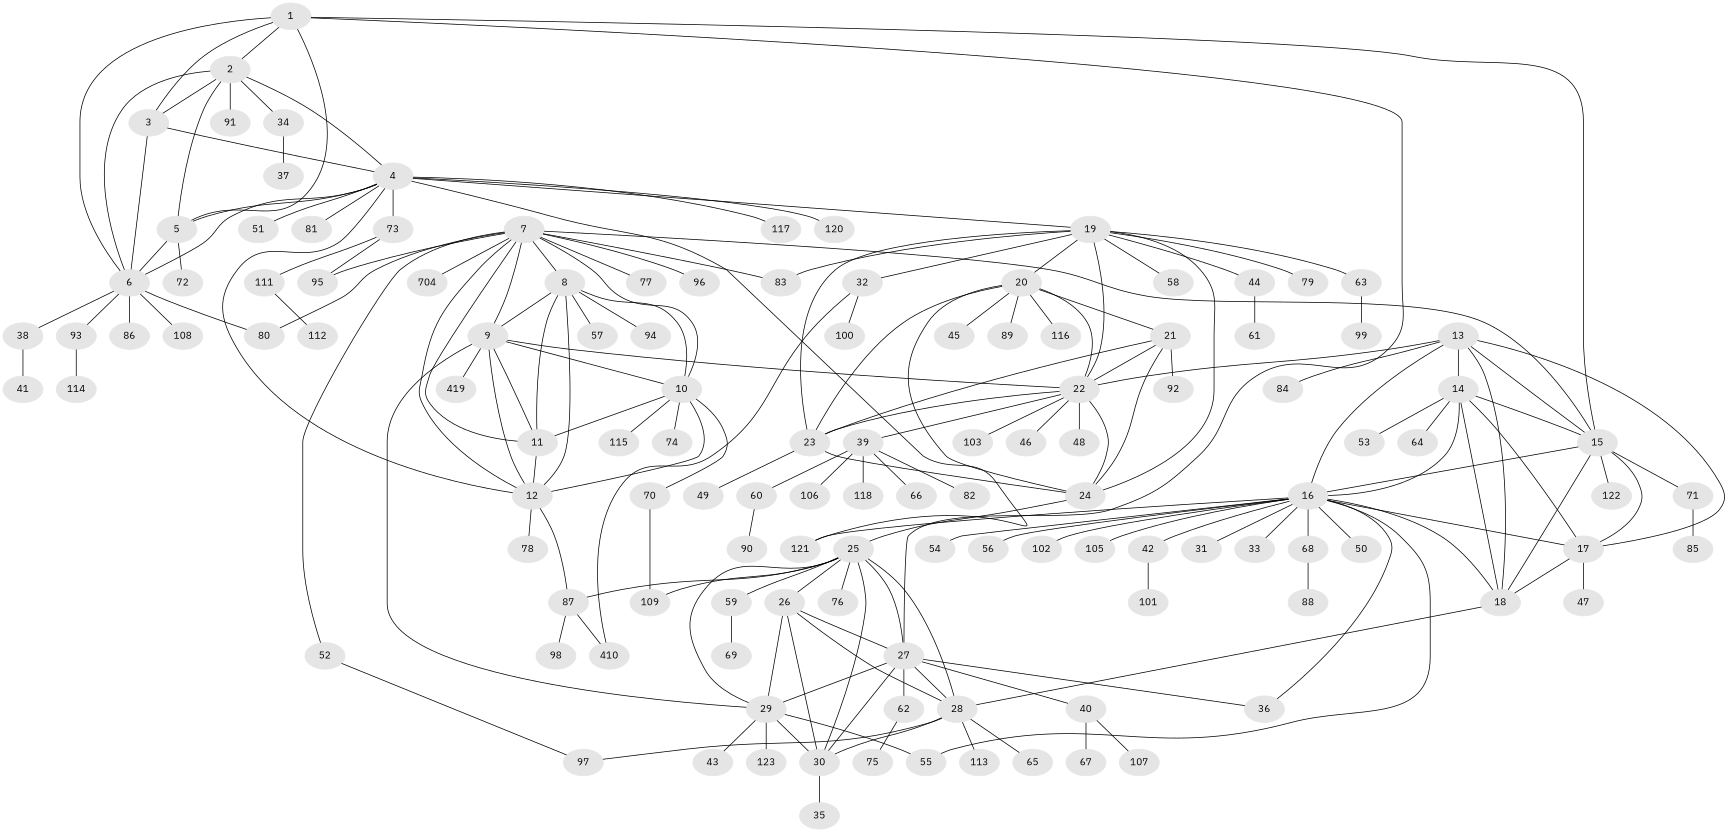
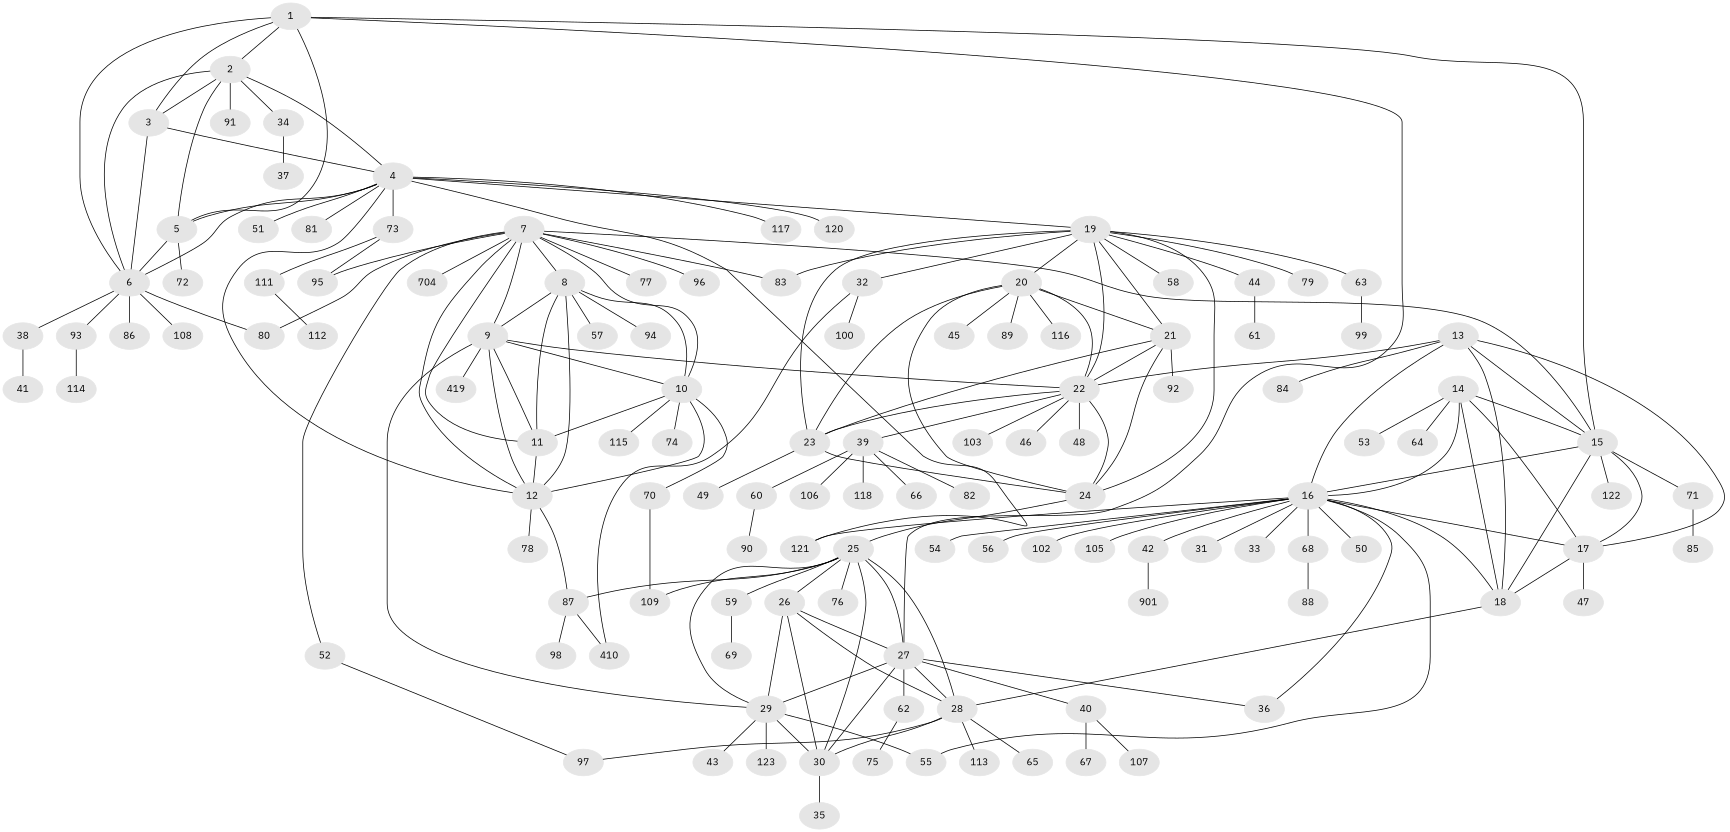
none -> (1130, 283)
(1458, 363) -> none
(1148, 603) -> (1148, 603)
